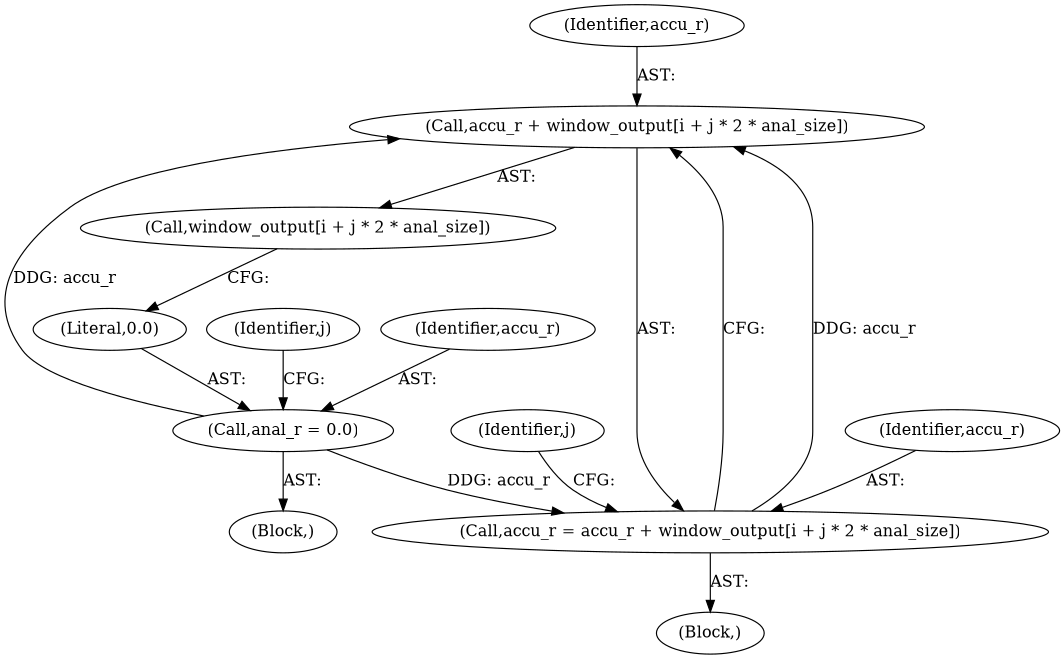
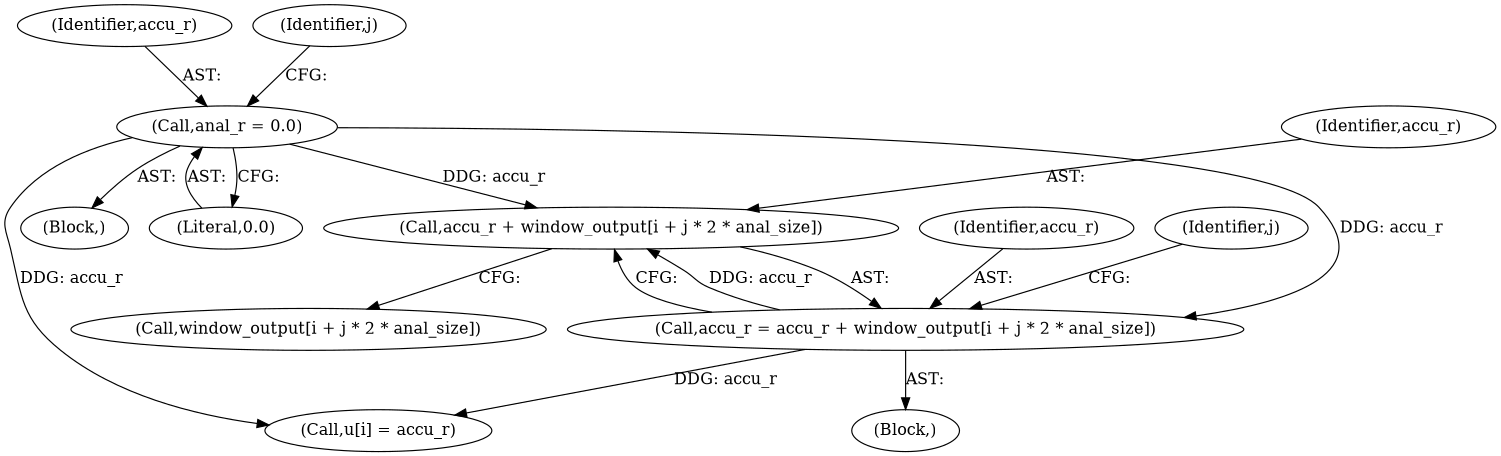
(519, 177) -> (502, 279)
(217, 277) -> (237, 172)
none -> (378, 431)
